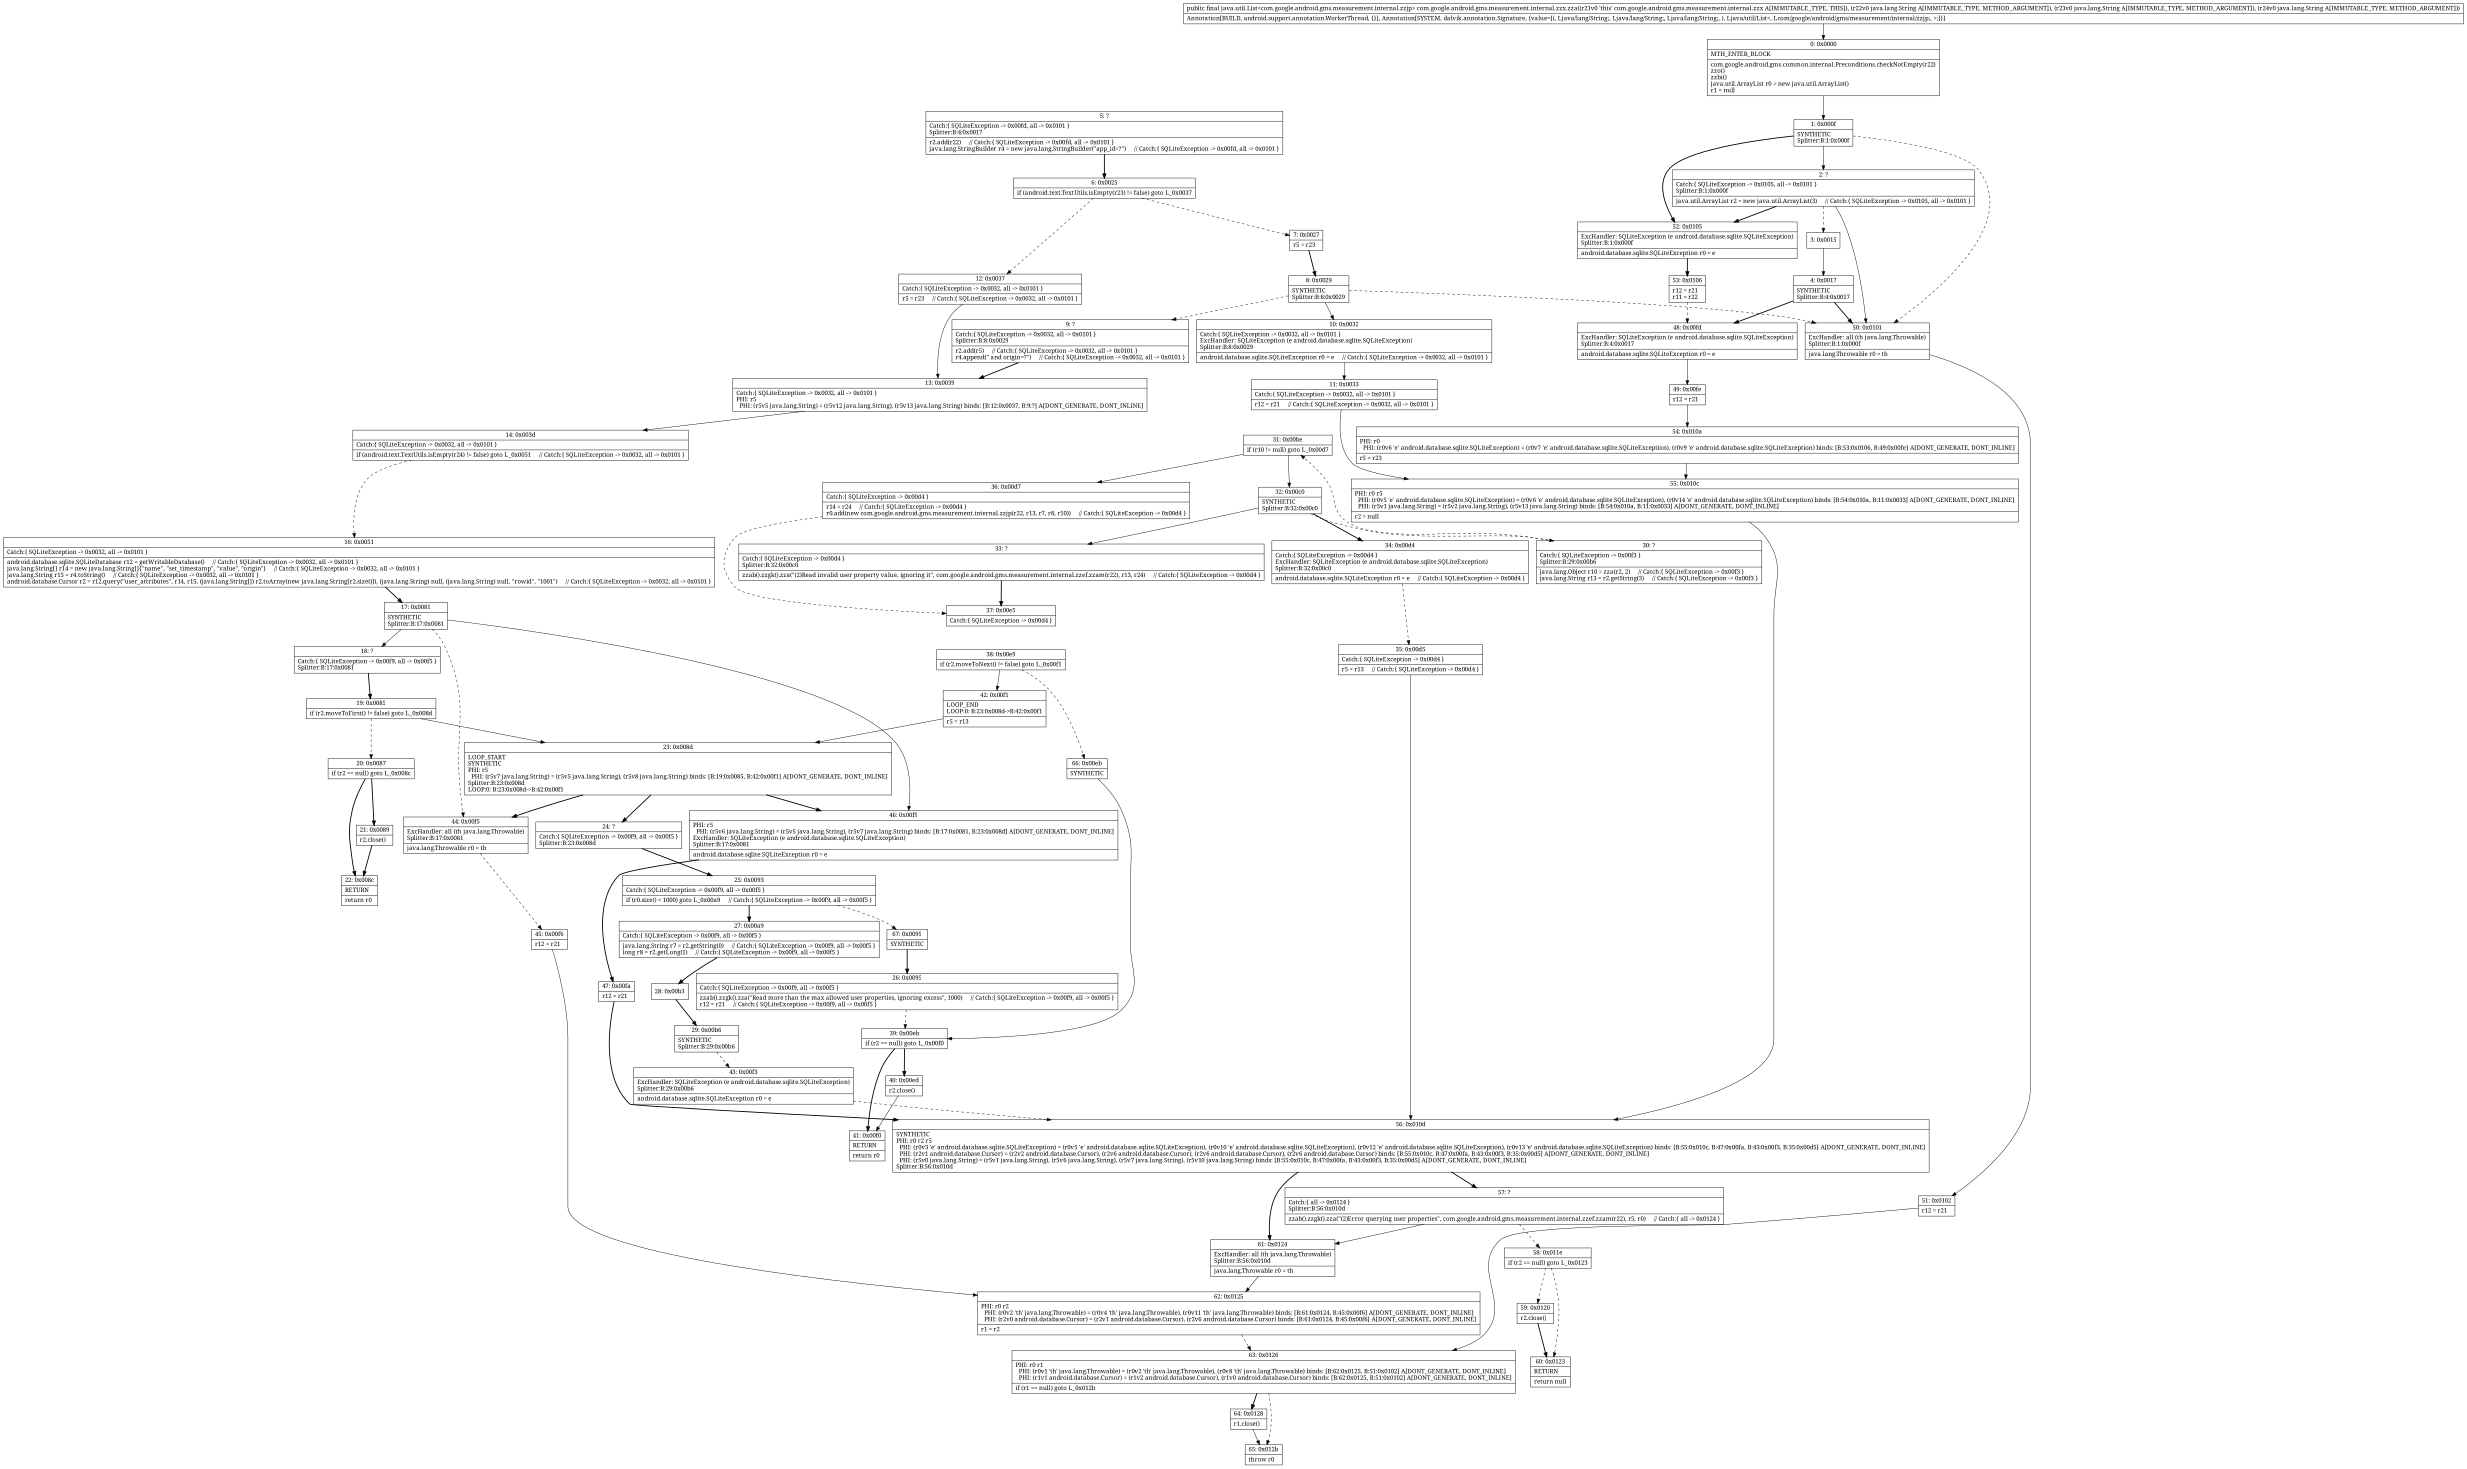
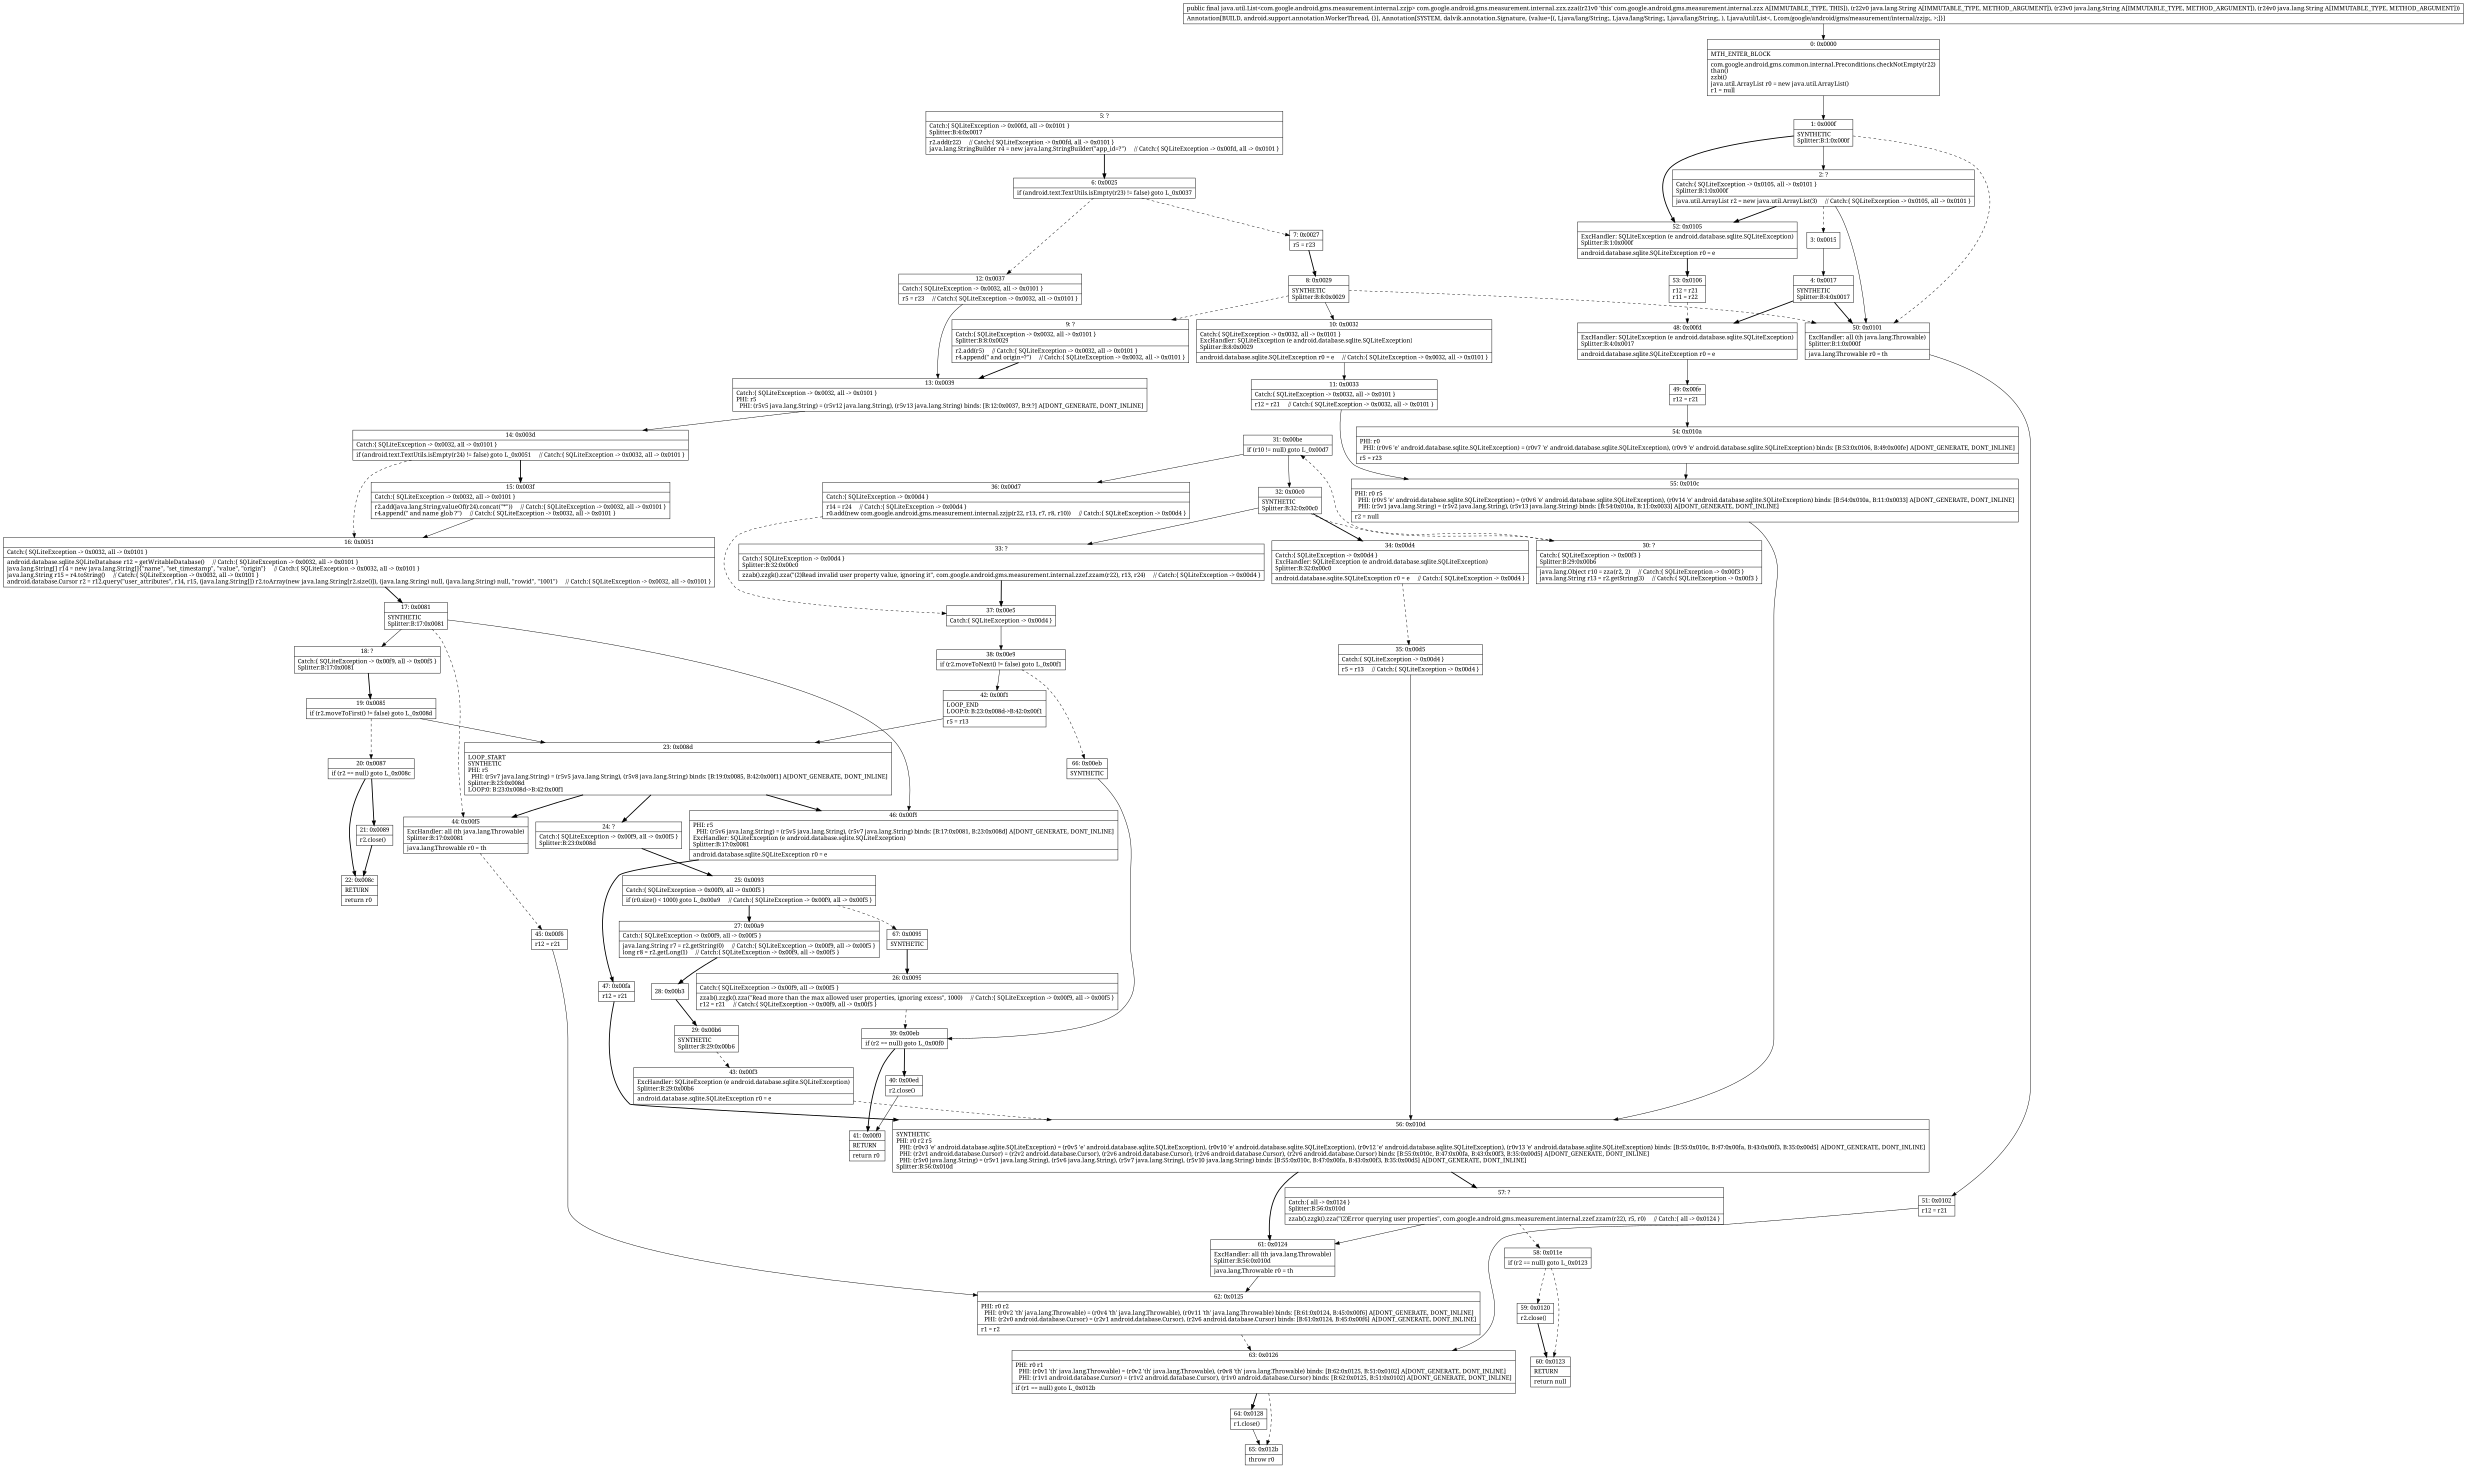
(1718, 71) -> (1720, 71)
none -> (521, 501)
none -> (1001, 636)
